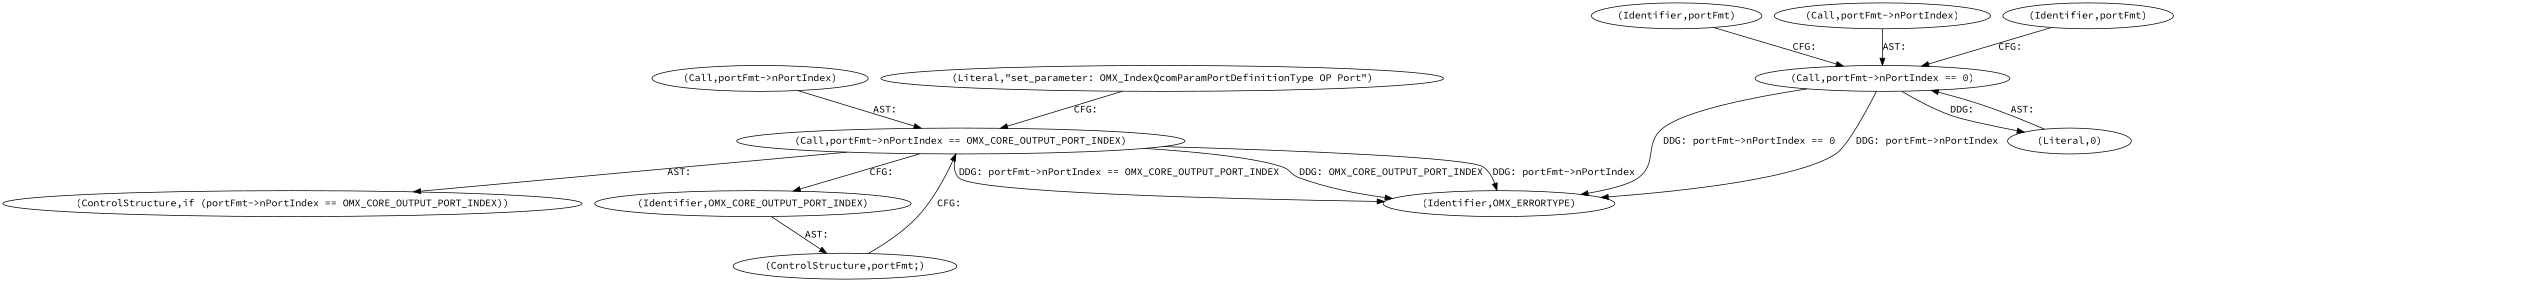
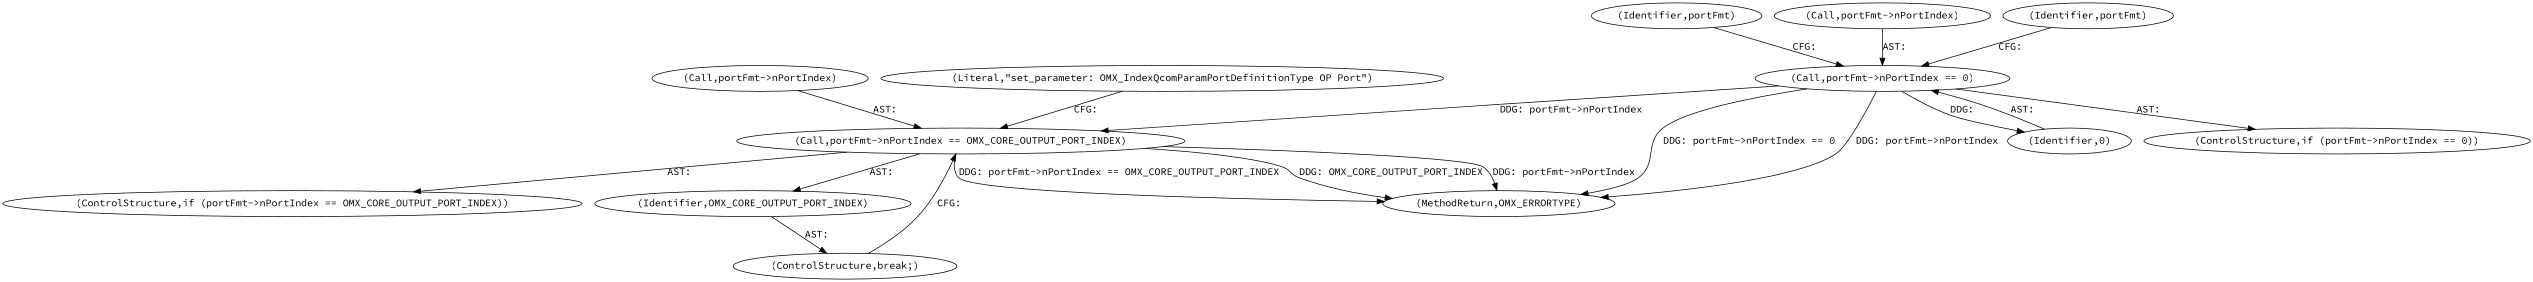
none -> (1444, 108)
(2069, 141) -> (2069, 141)
none -> (2337, 141)
(885, 172) -> (885, 172)
(1499, 204) -> (1499, 204)
(845, 266) -> (845, 266)
